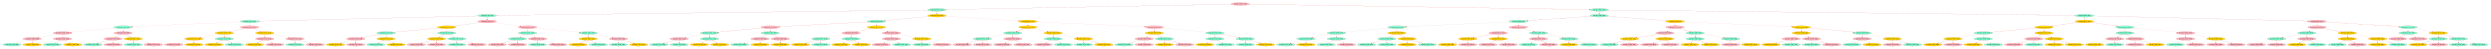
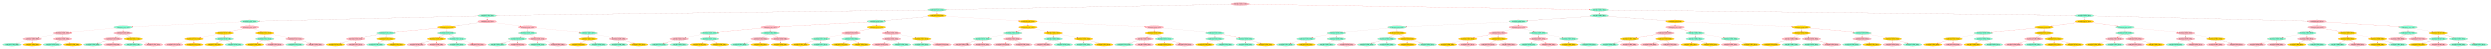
(265, 39) -> (265, 39)
(497, 45) -> (497, 45)
